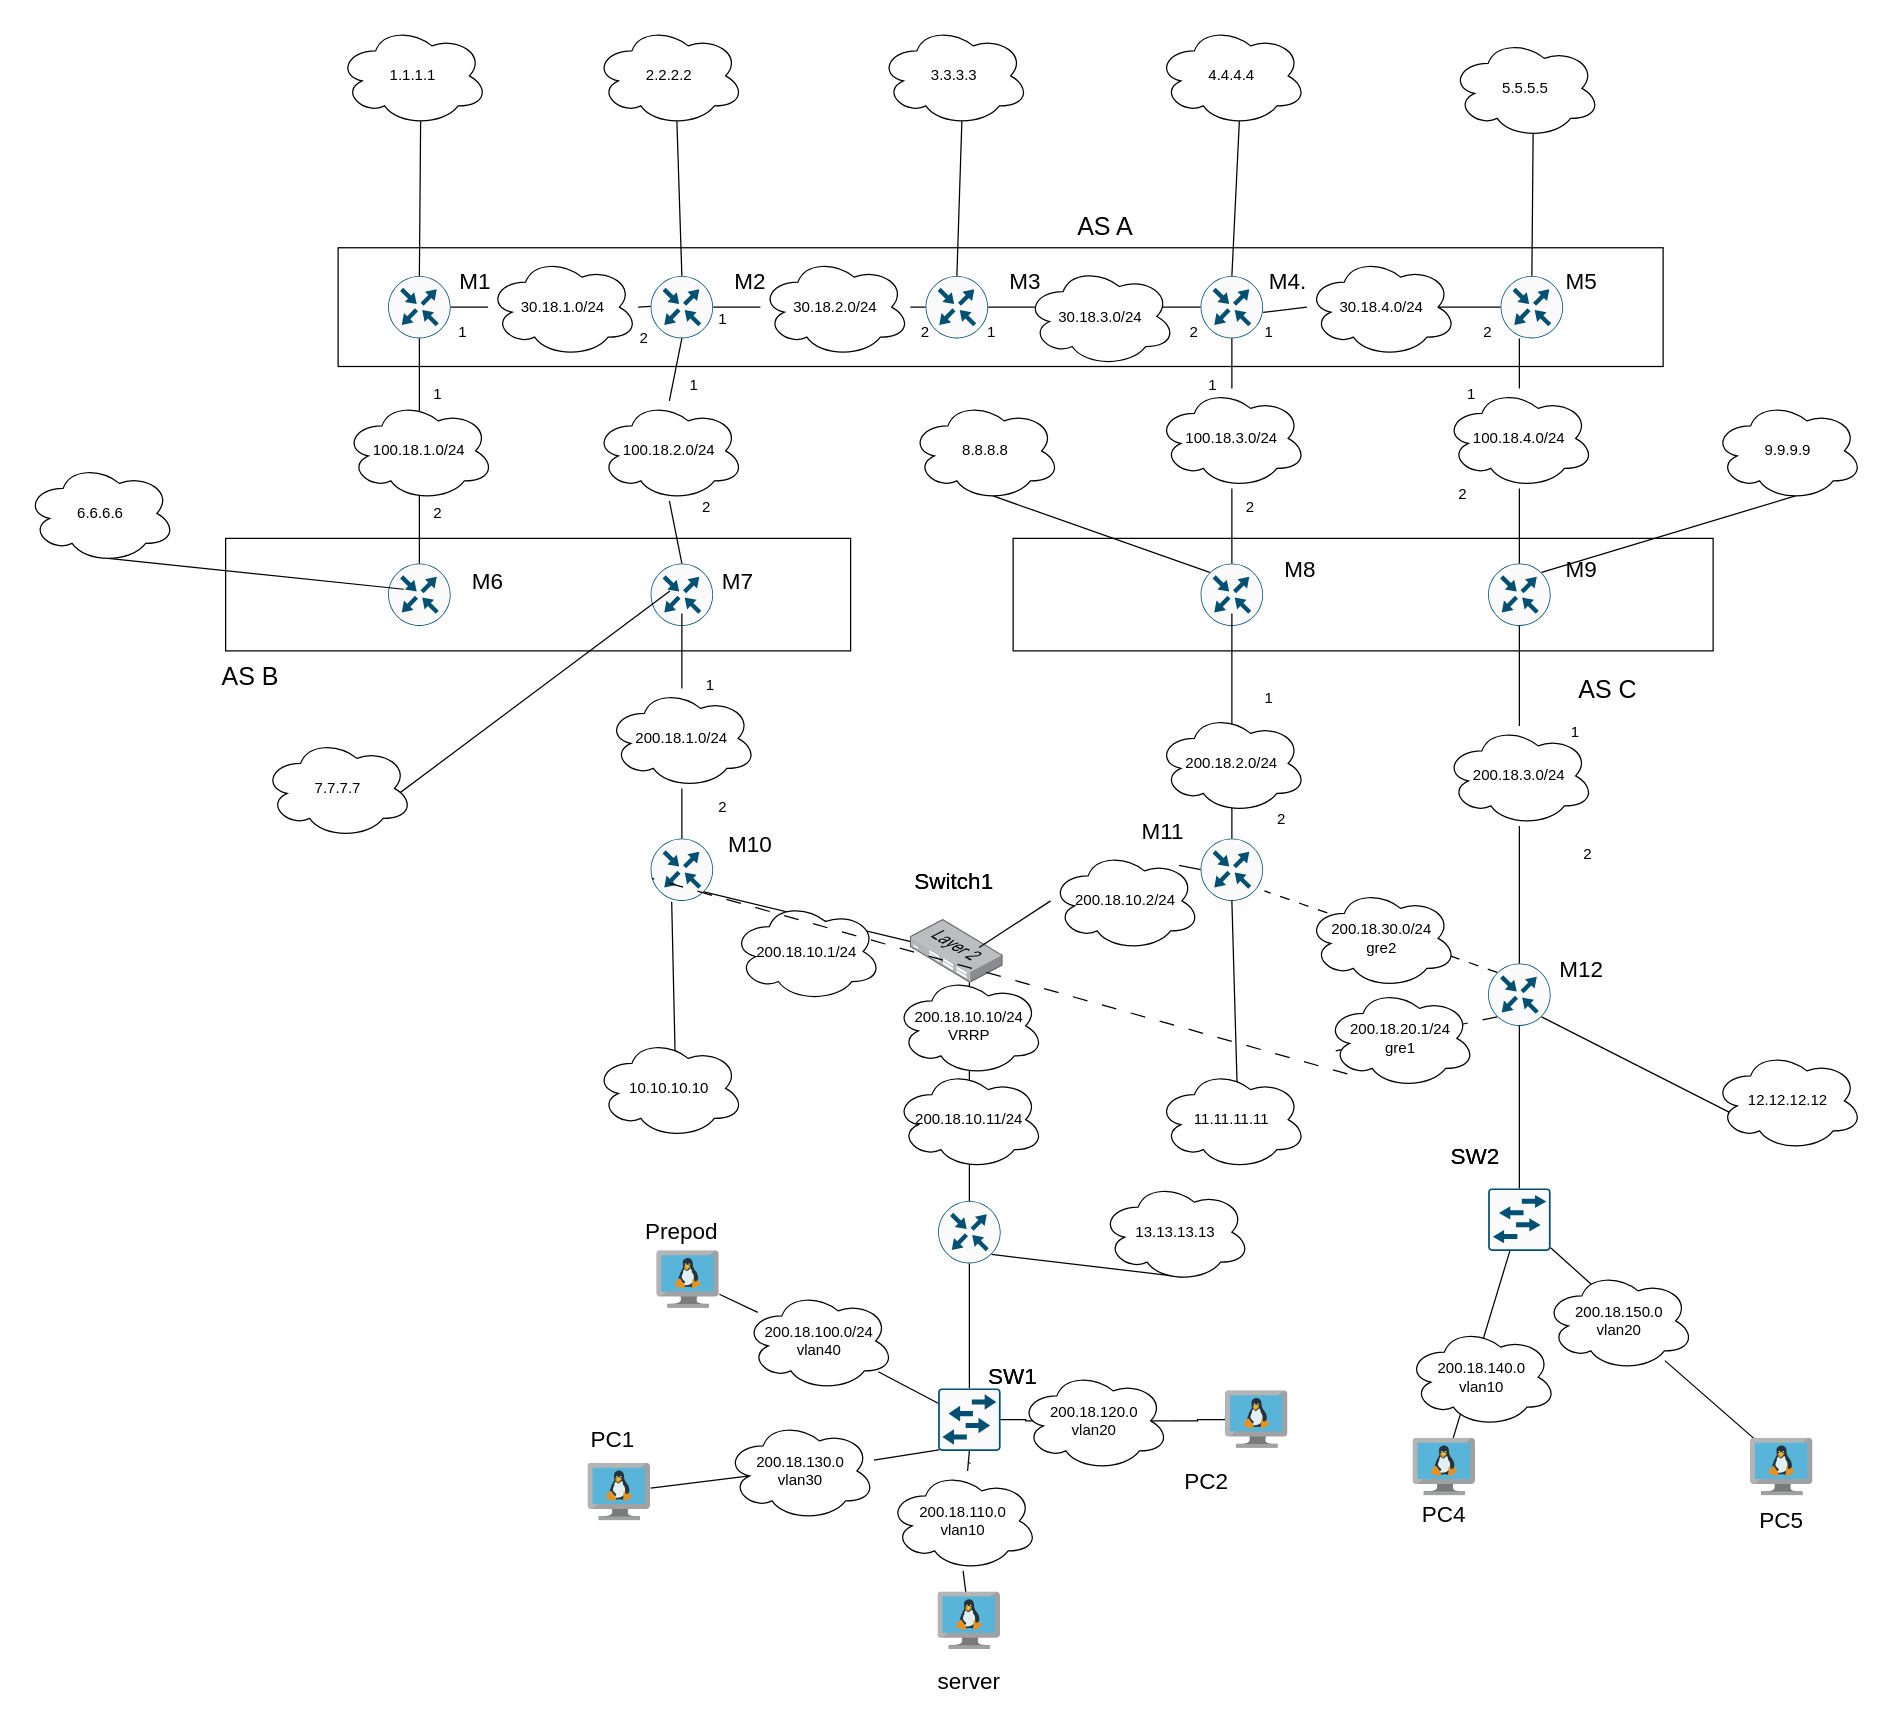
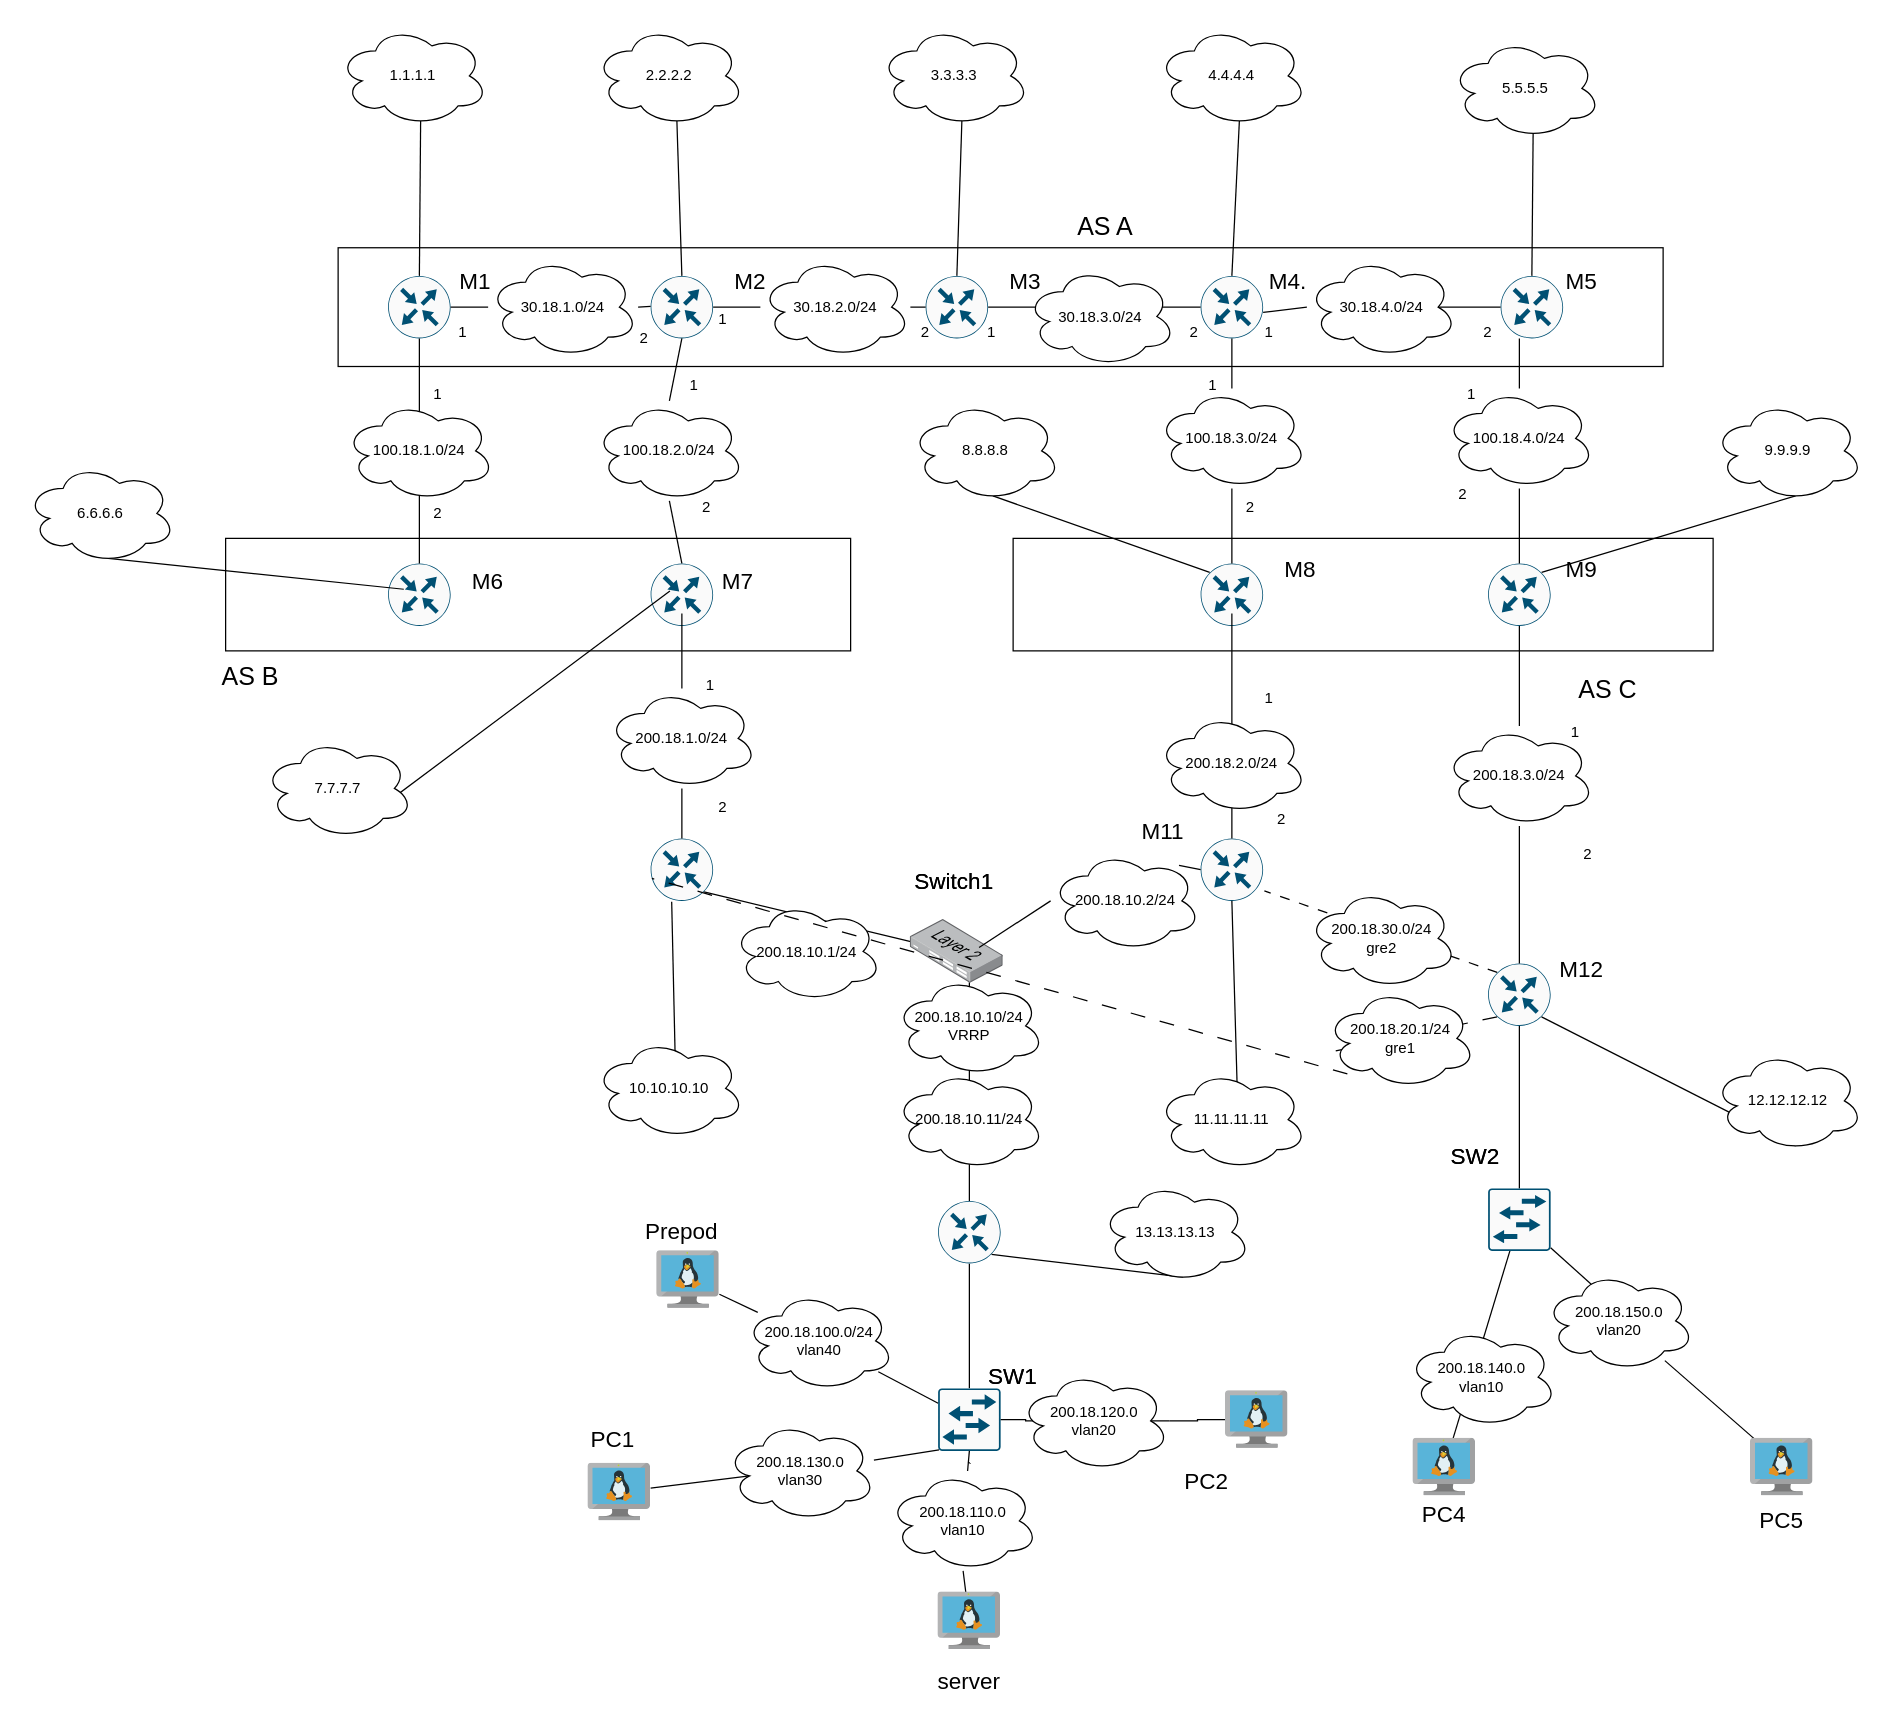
(751, 844) -> none
